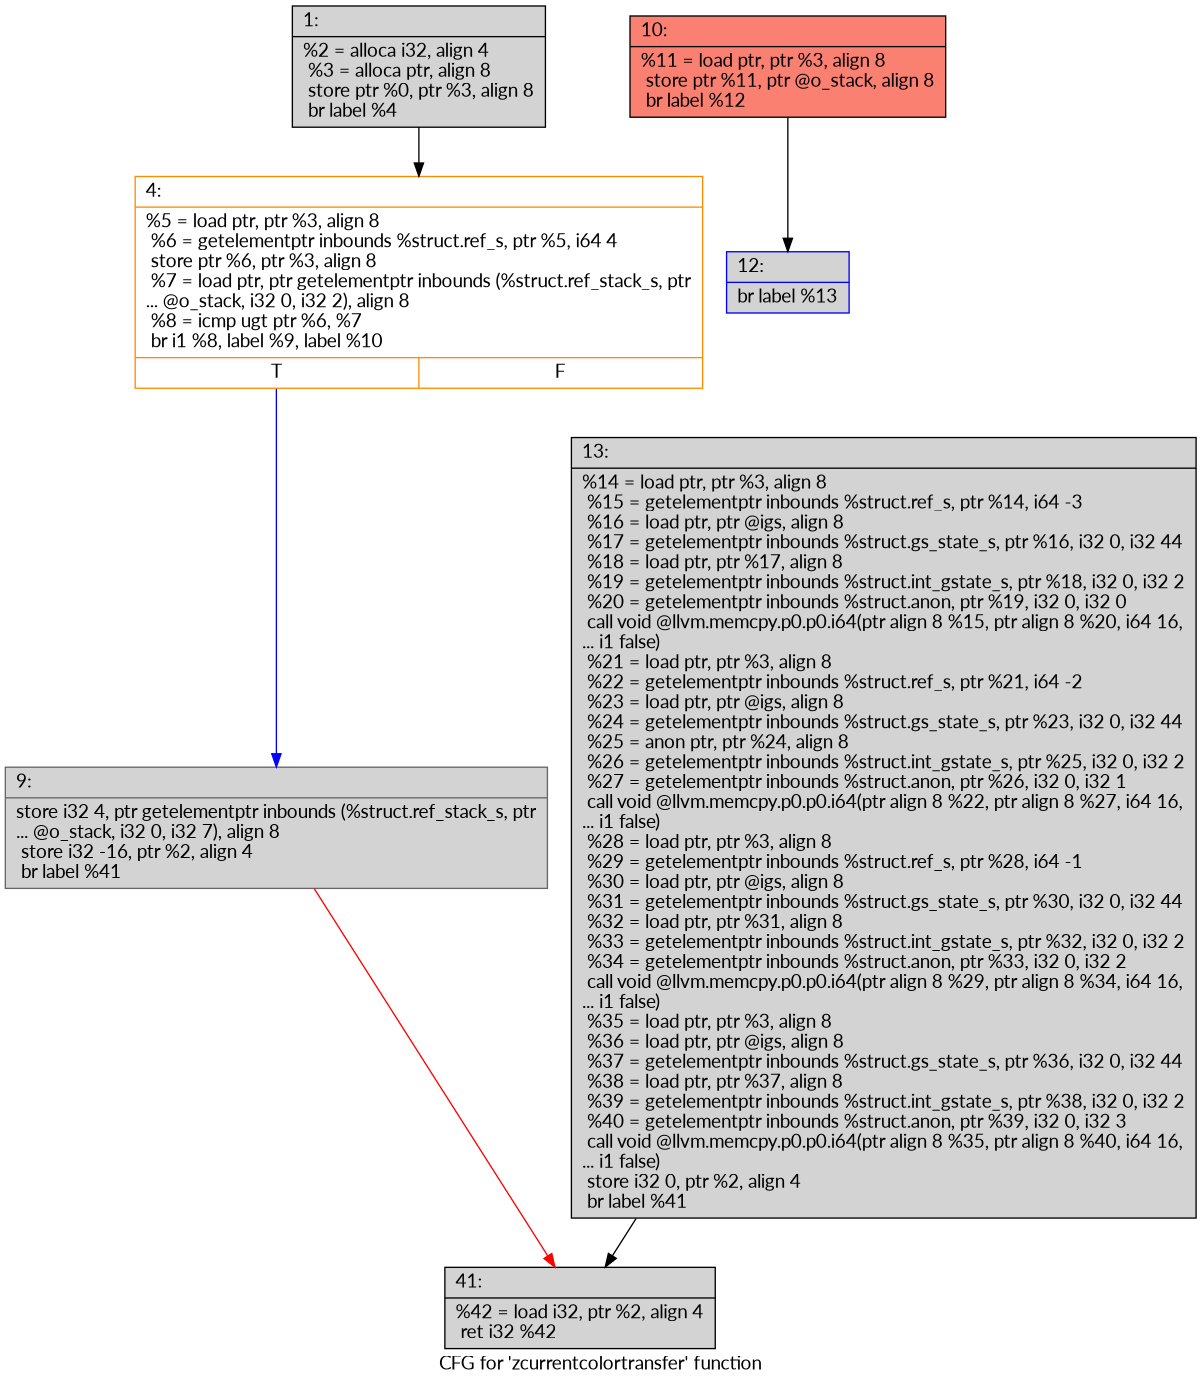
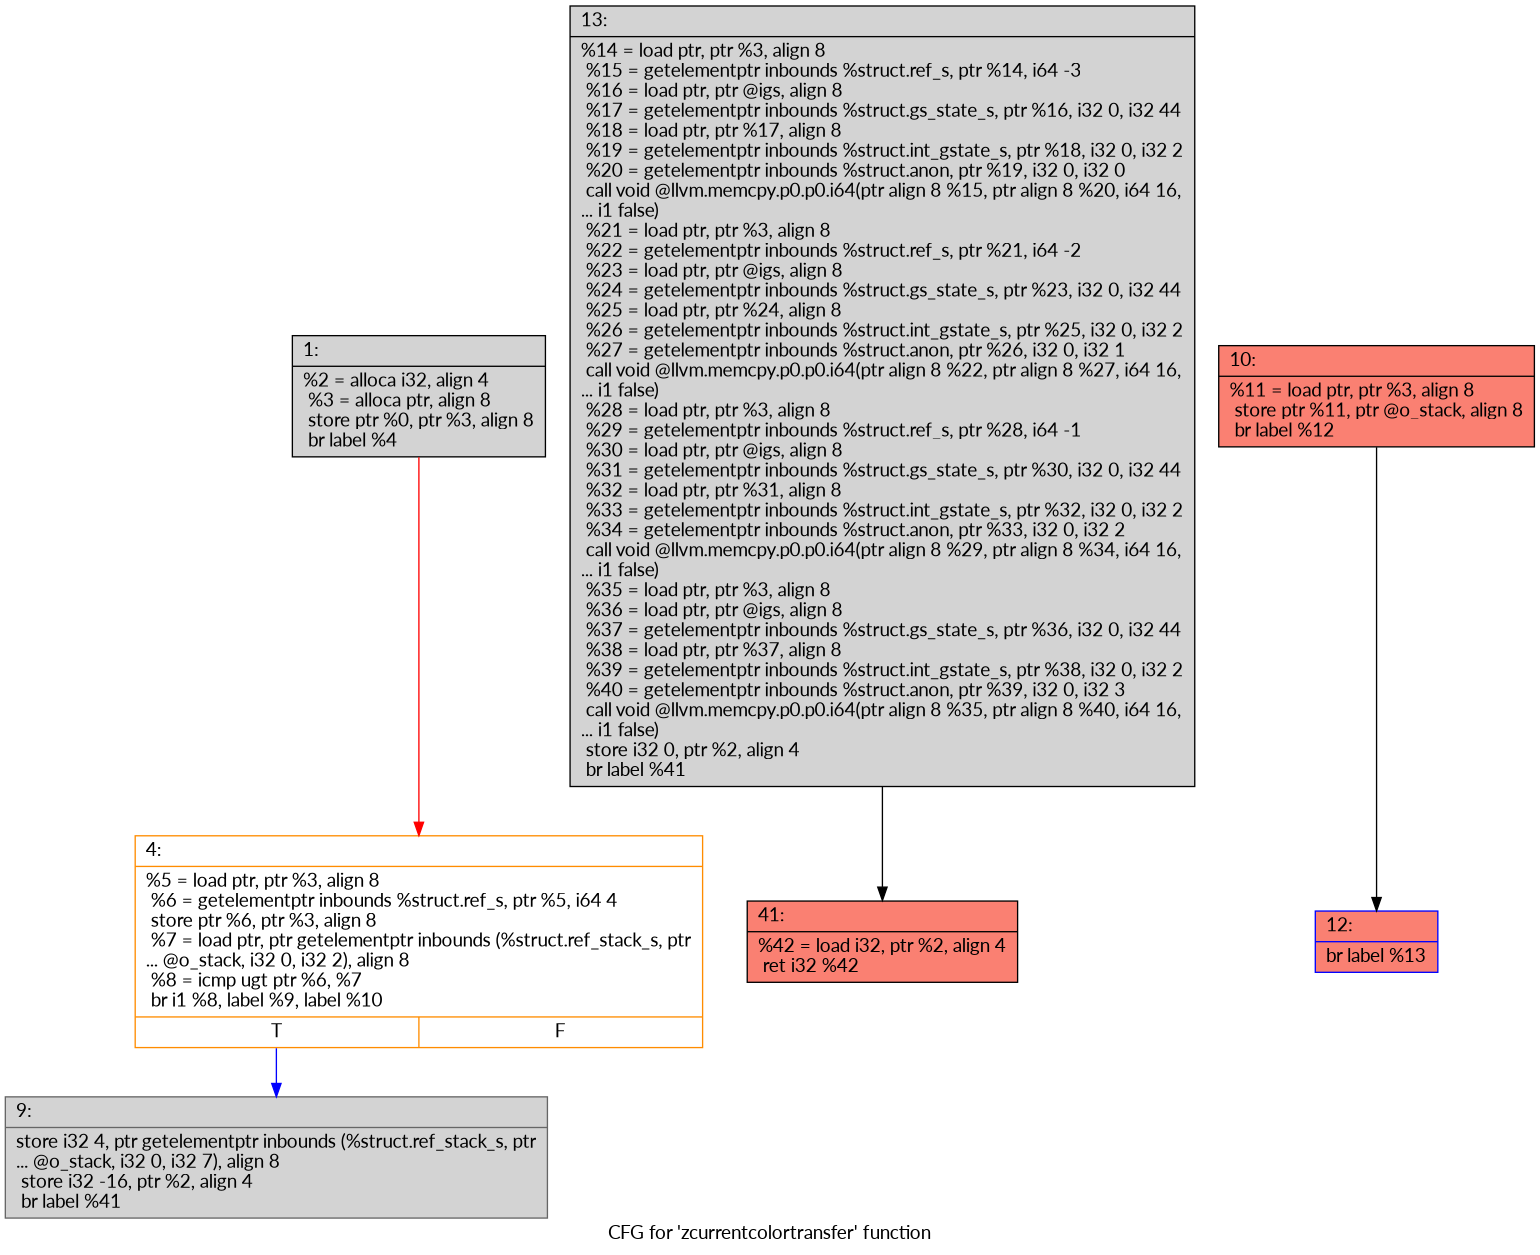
(419, 145) -> (419, 640)
(788, 282) -> (1377, 942)
(716, 743) -> (711, 311)
(431, 1072) -> none
(580, 1308) -> (882, 942)
